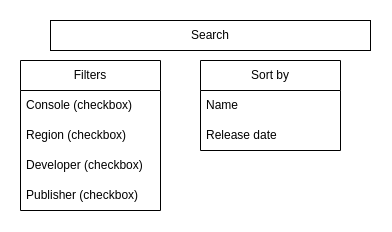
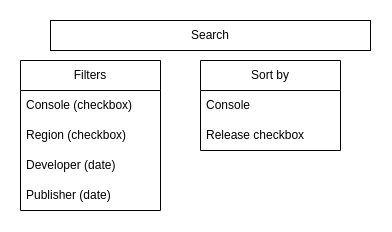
(220, 106) -> (228, 106)
(244, 136) -> (257, 136)
(91, 166) -> (77, 166)
(89, 196) -> (76, 196)
